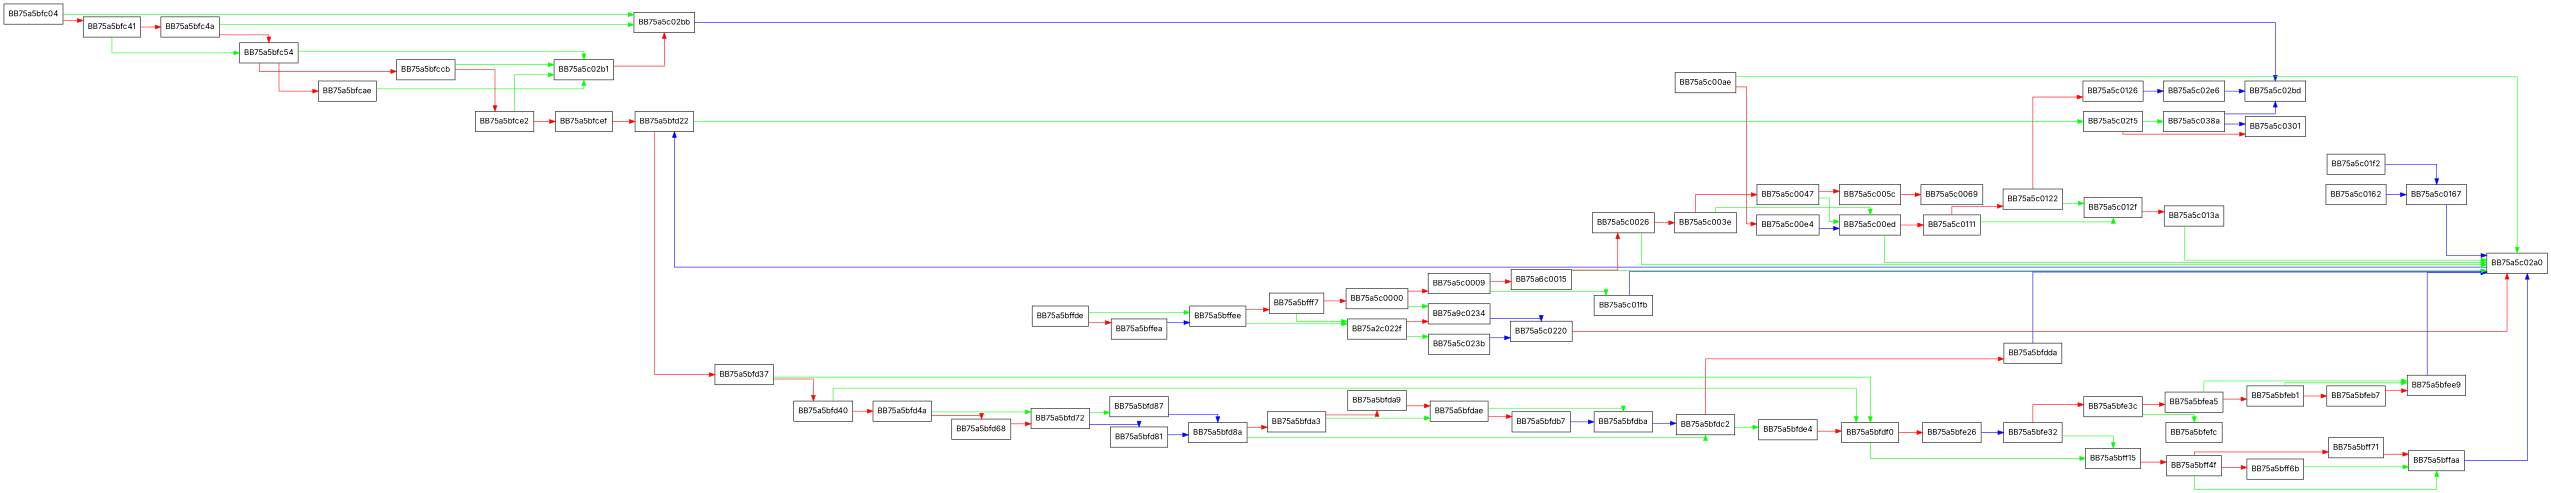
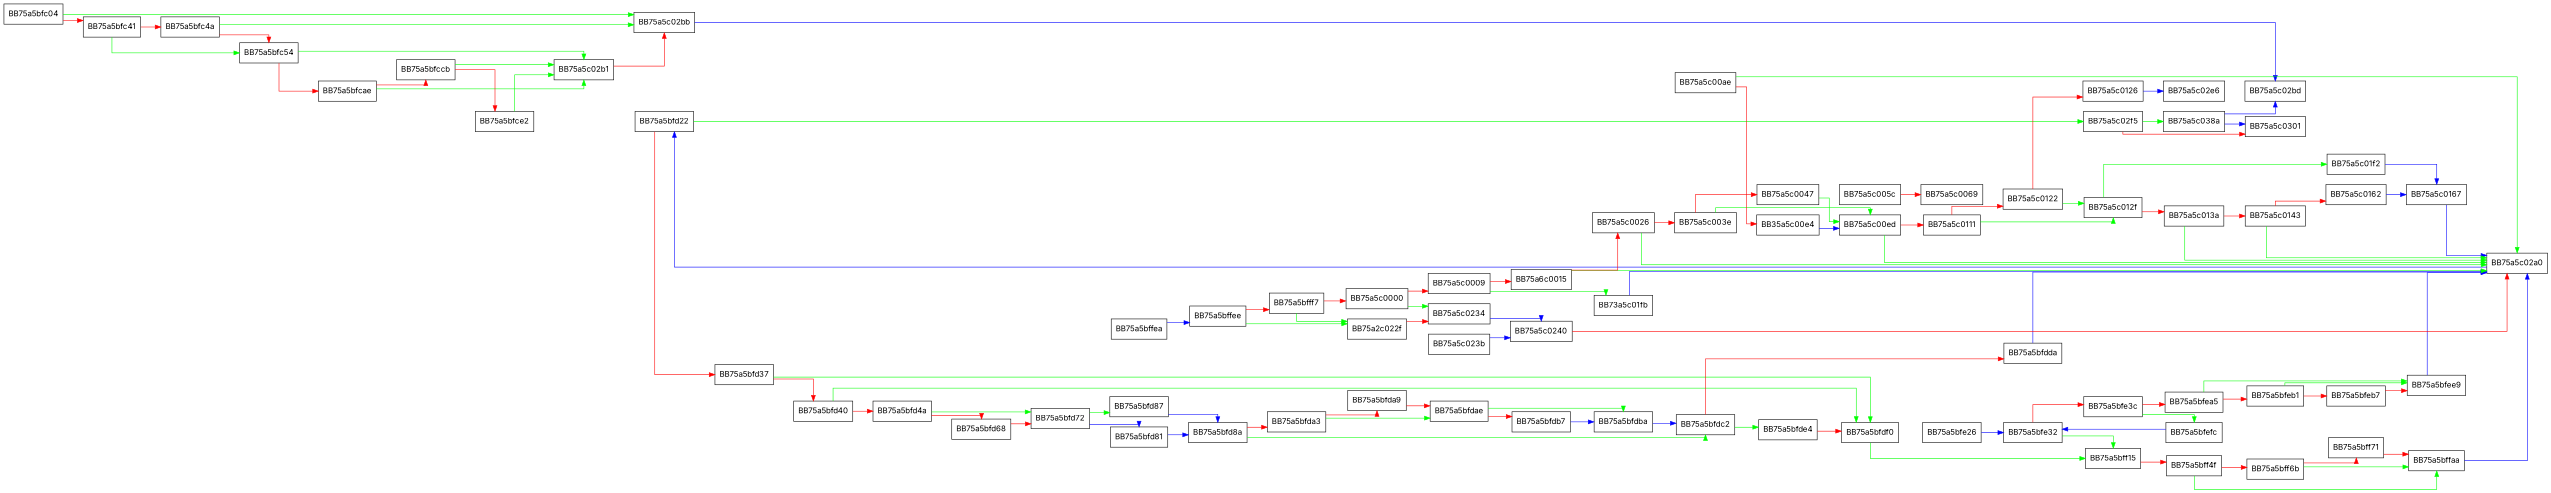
(321, 71) -> (401, 85)
(2232, 91) -> none
(584, 122) -> none
none -> (2196, 164)
(1826, 191) -> none
none -> (2275, 216)
(1788, 225) -> (1788, 225)
(1623, 305) -> (1623, 305)
(1459, 314) -> (1459, 314)
(1060, 316) -> none
(1541, 331) -> (1541, 331)
(1415, 337) -> none
none -> (2117, 429)
(1908, 433) -> none
(2257, 452) -> (2330, 463)
